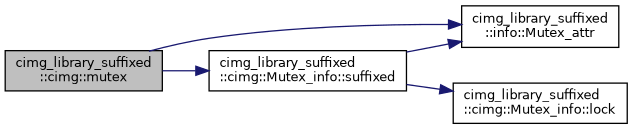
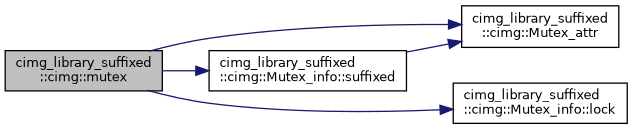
(540, 27) -> (540, 27)
(423, 87) -> (293, 110)
